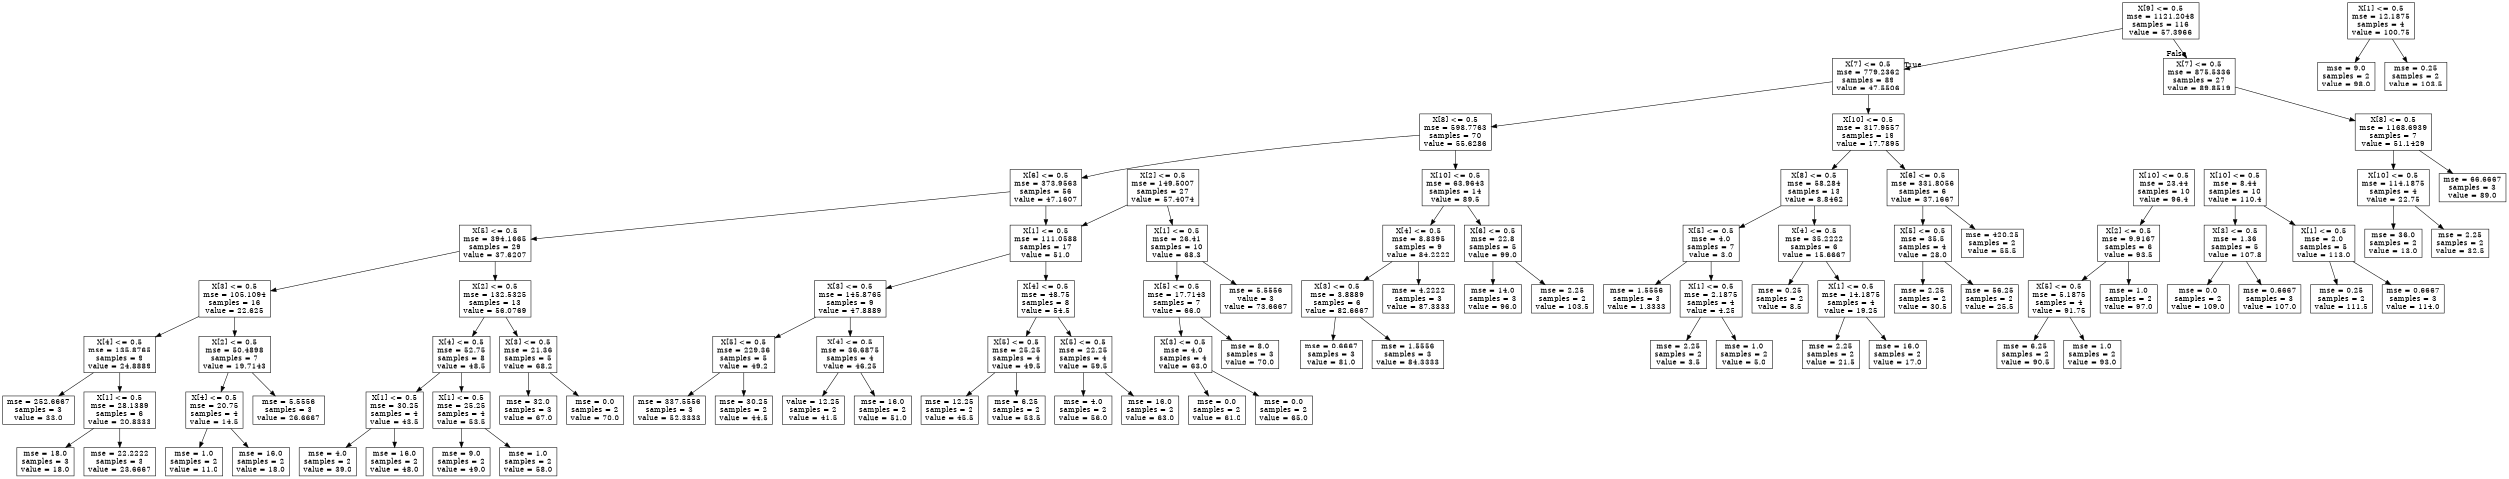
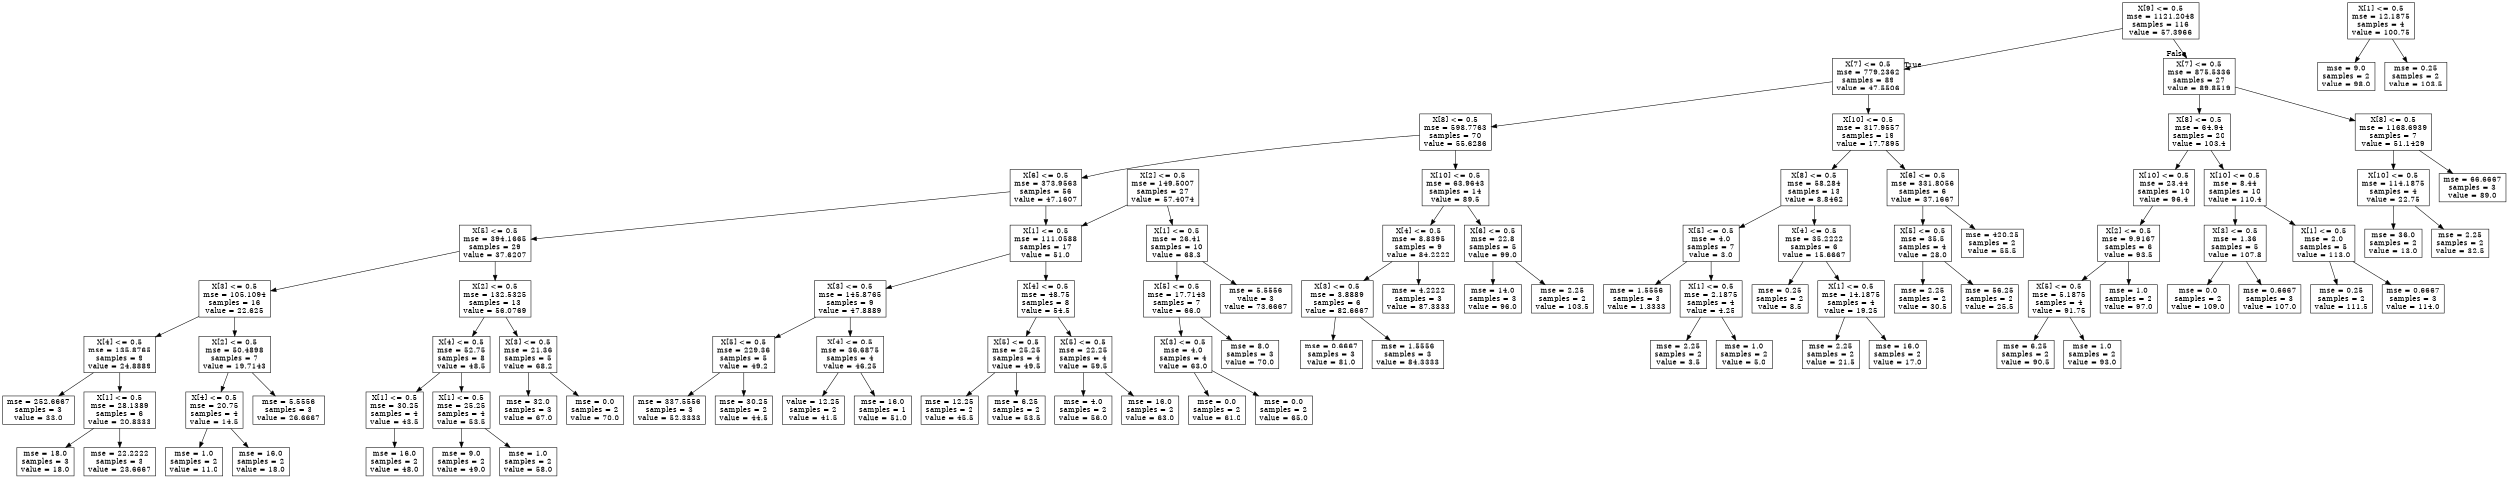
none -> (2199, 132)
(883, 410) -> (883, 410)
(328, 462) -> none
